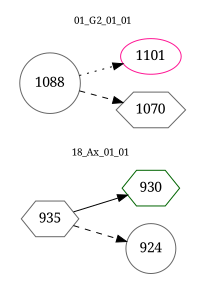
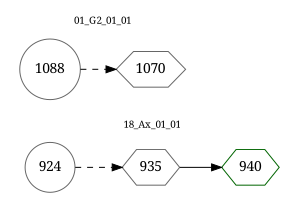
(151, 56) -> none
(151, 188) -> (250, 167)
(95, 232) -> (94, 167)
